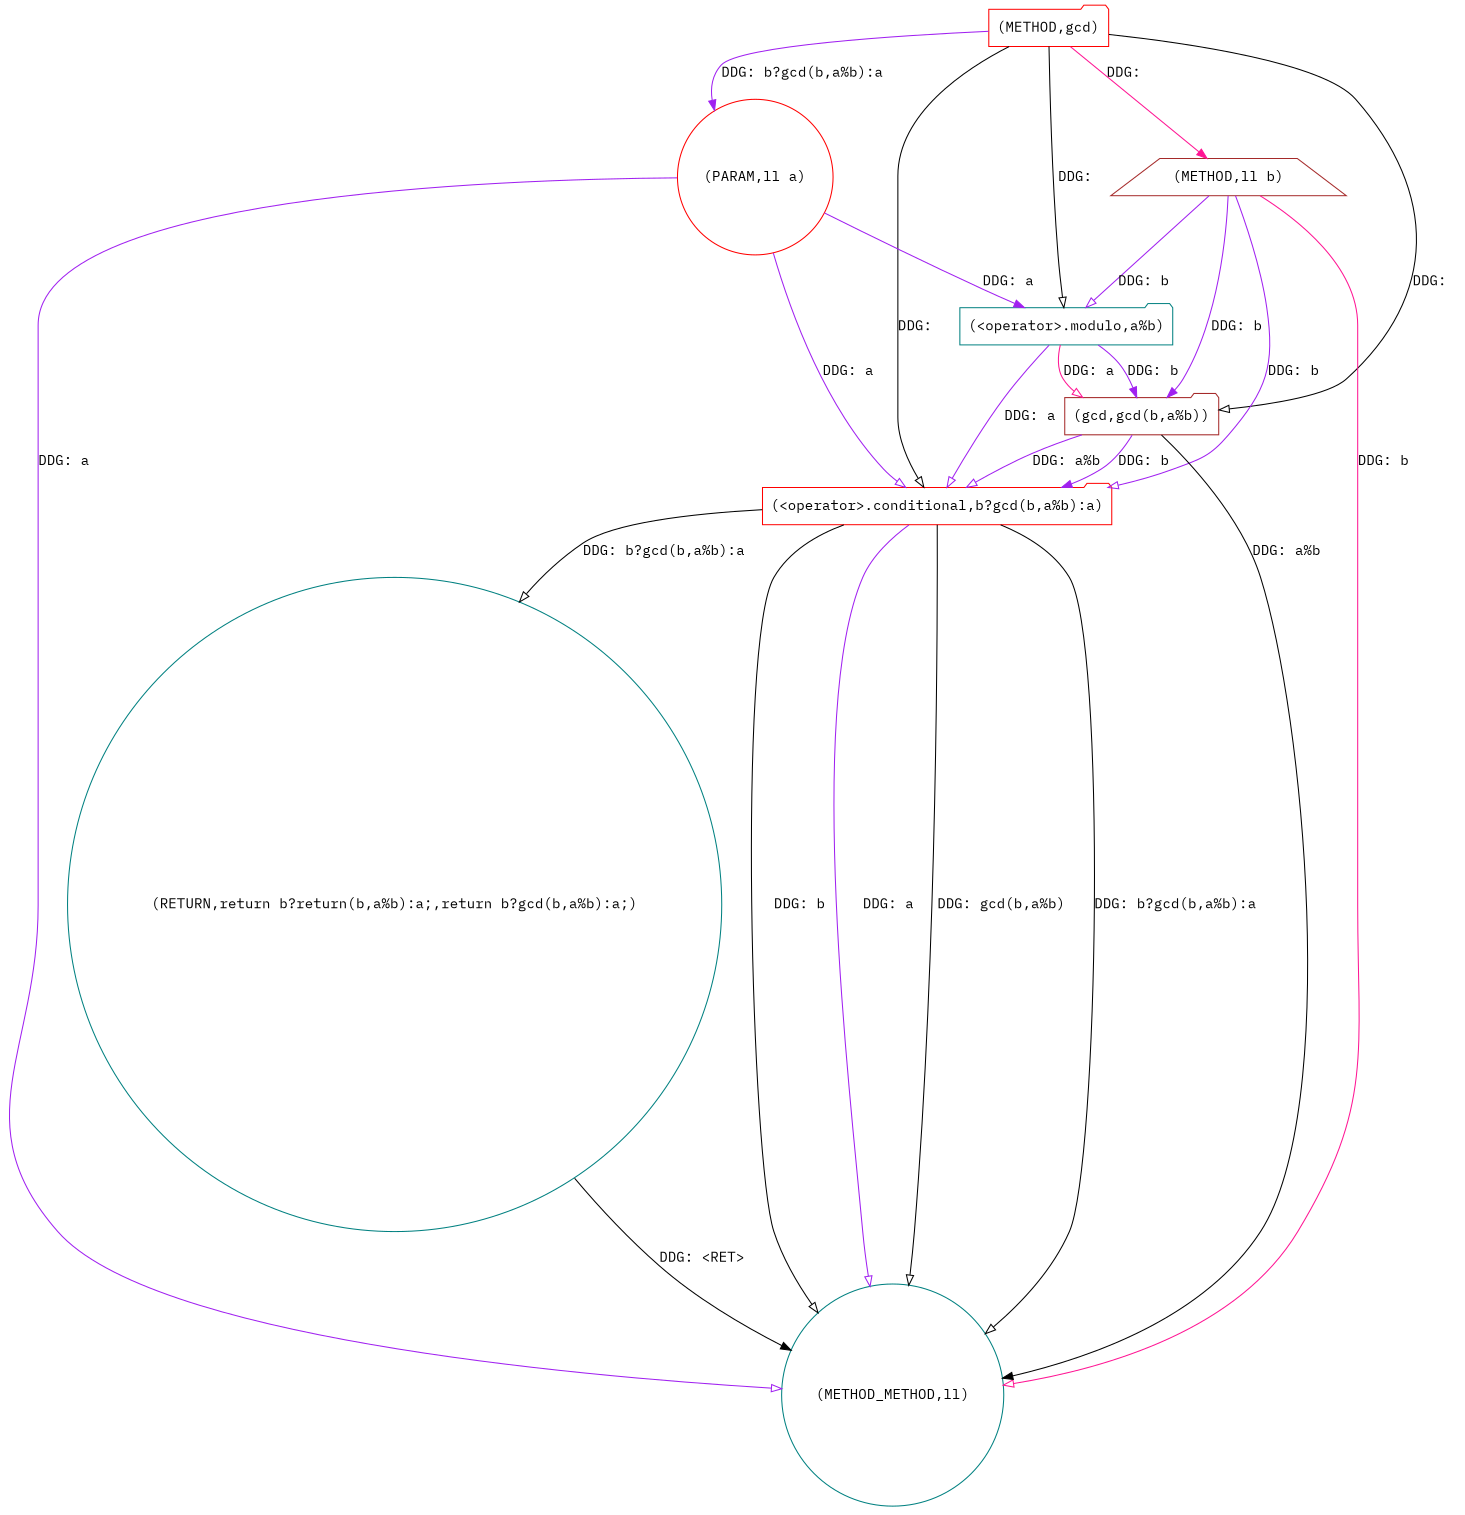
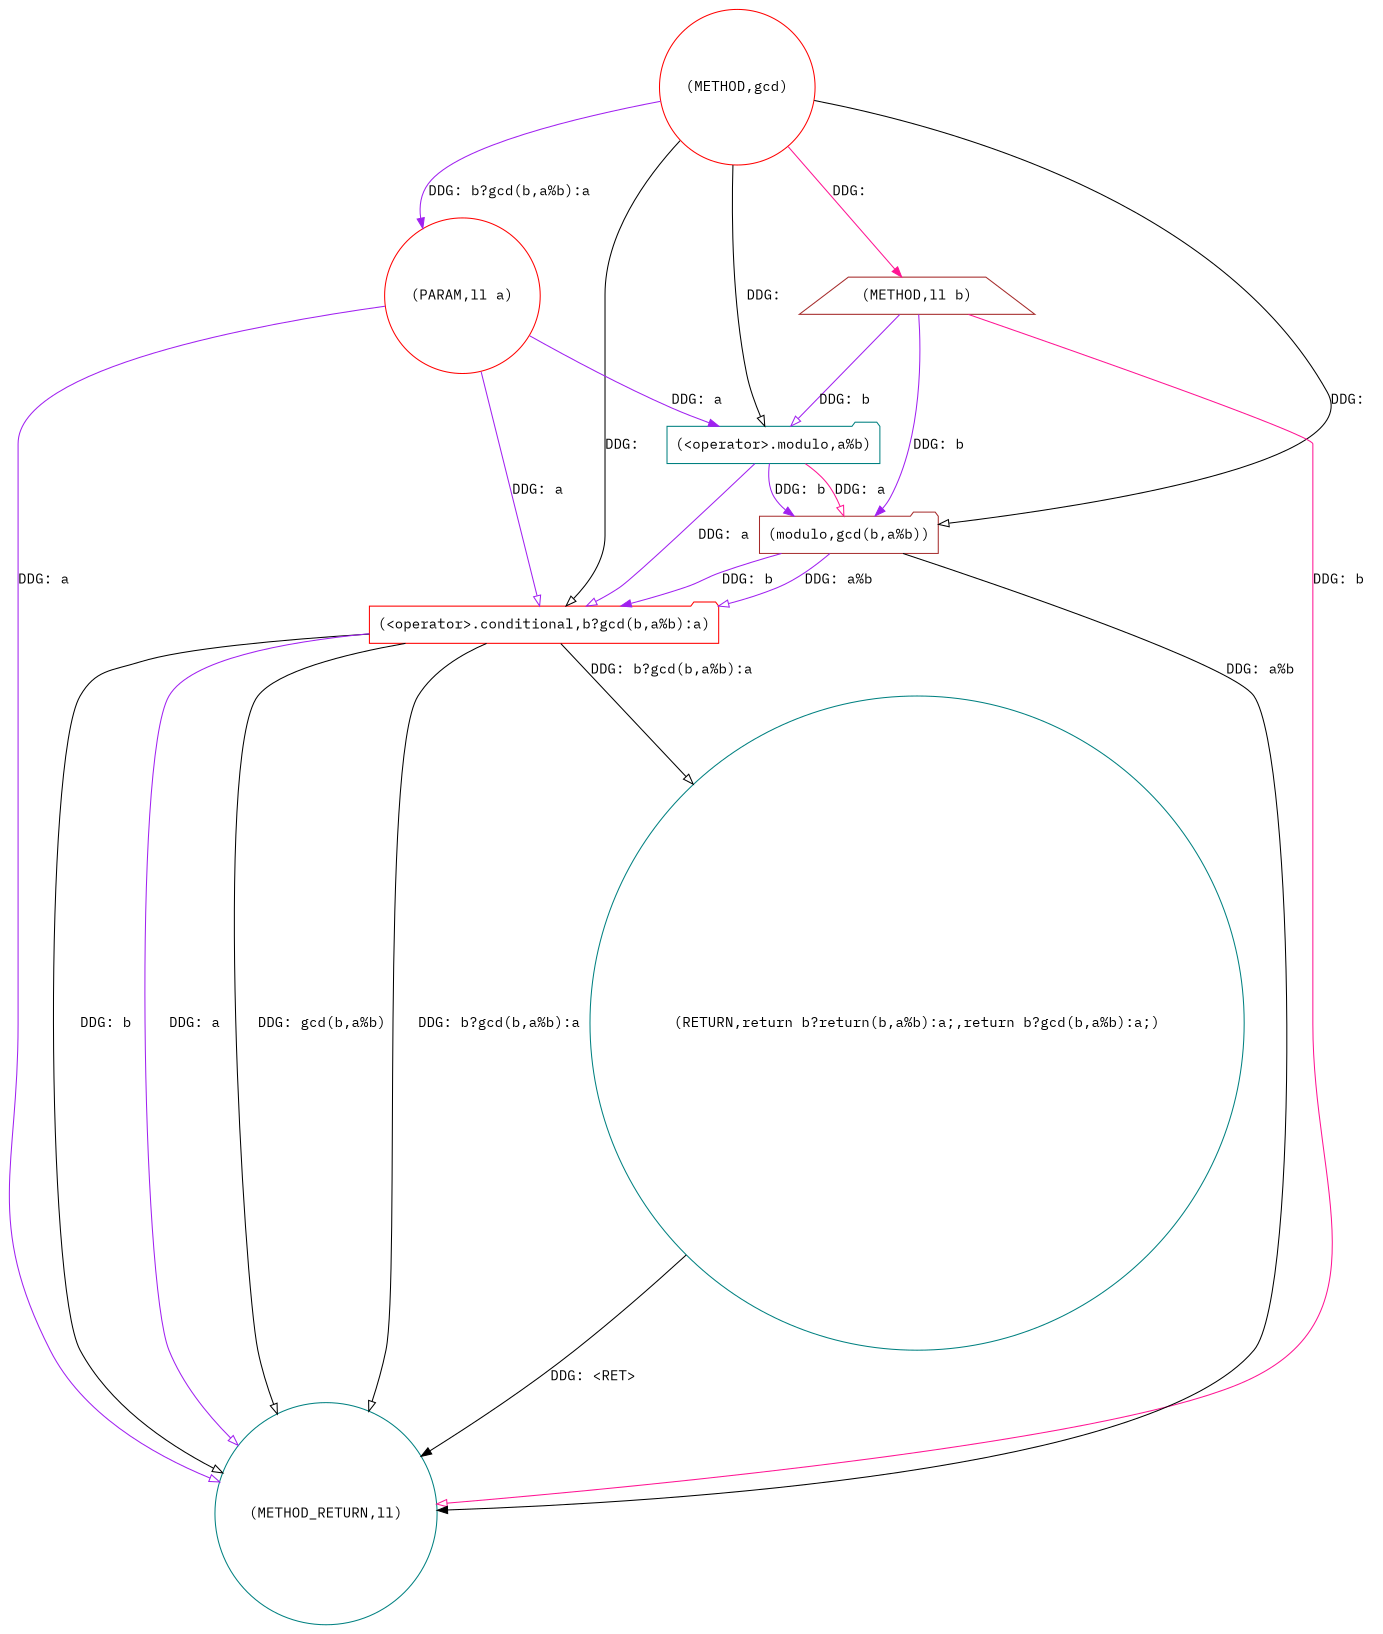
(1049, 28) -> (737, 87)
(1264, 380) -> none
(1142, 416) -> (849, 535)
(893, 1395) -> (326, 1514)
